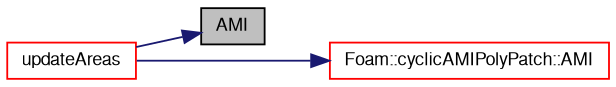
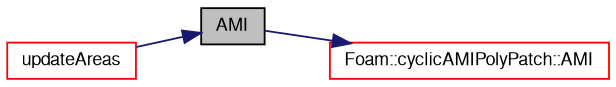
(224, 61) -> (298, 36)
